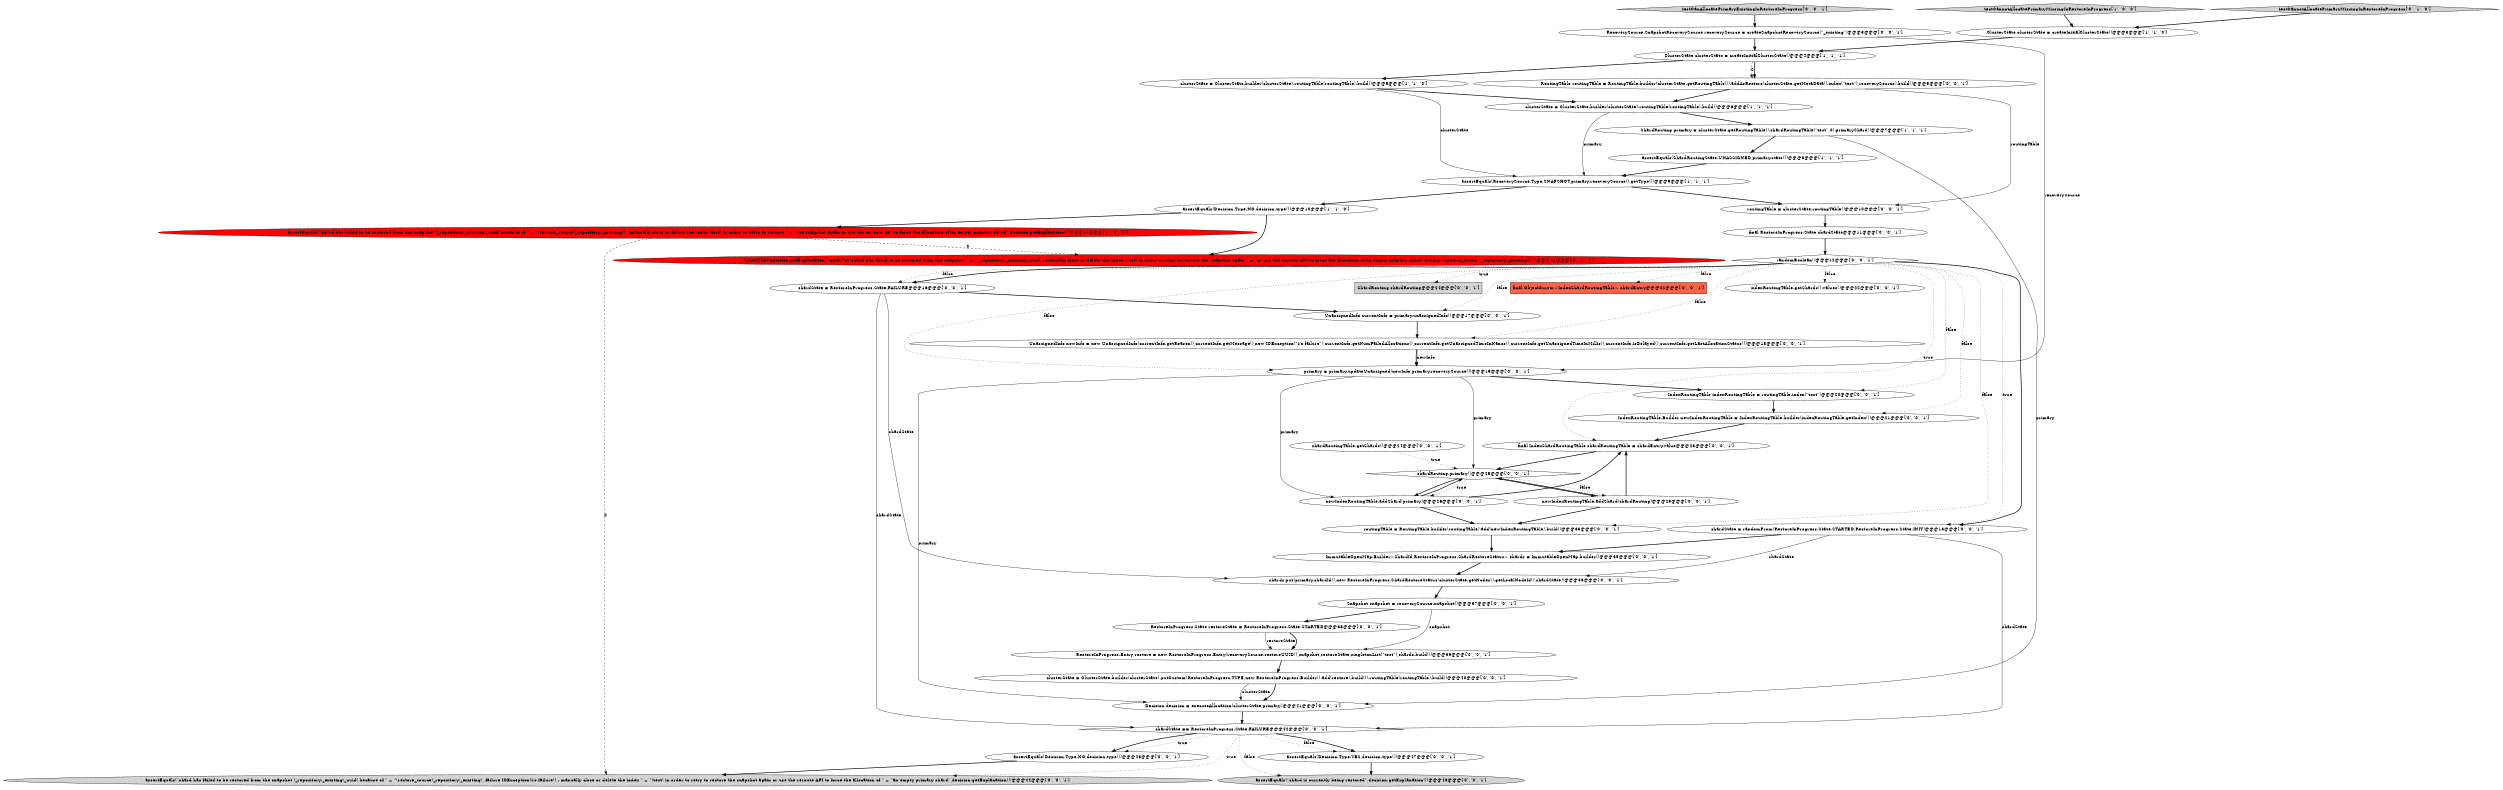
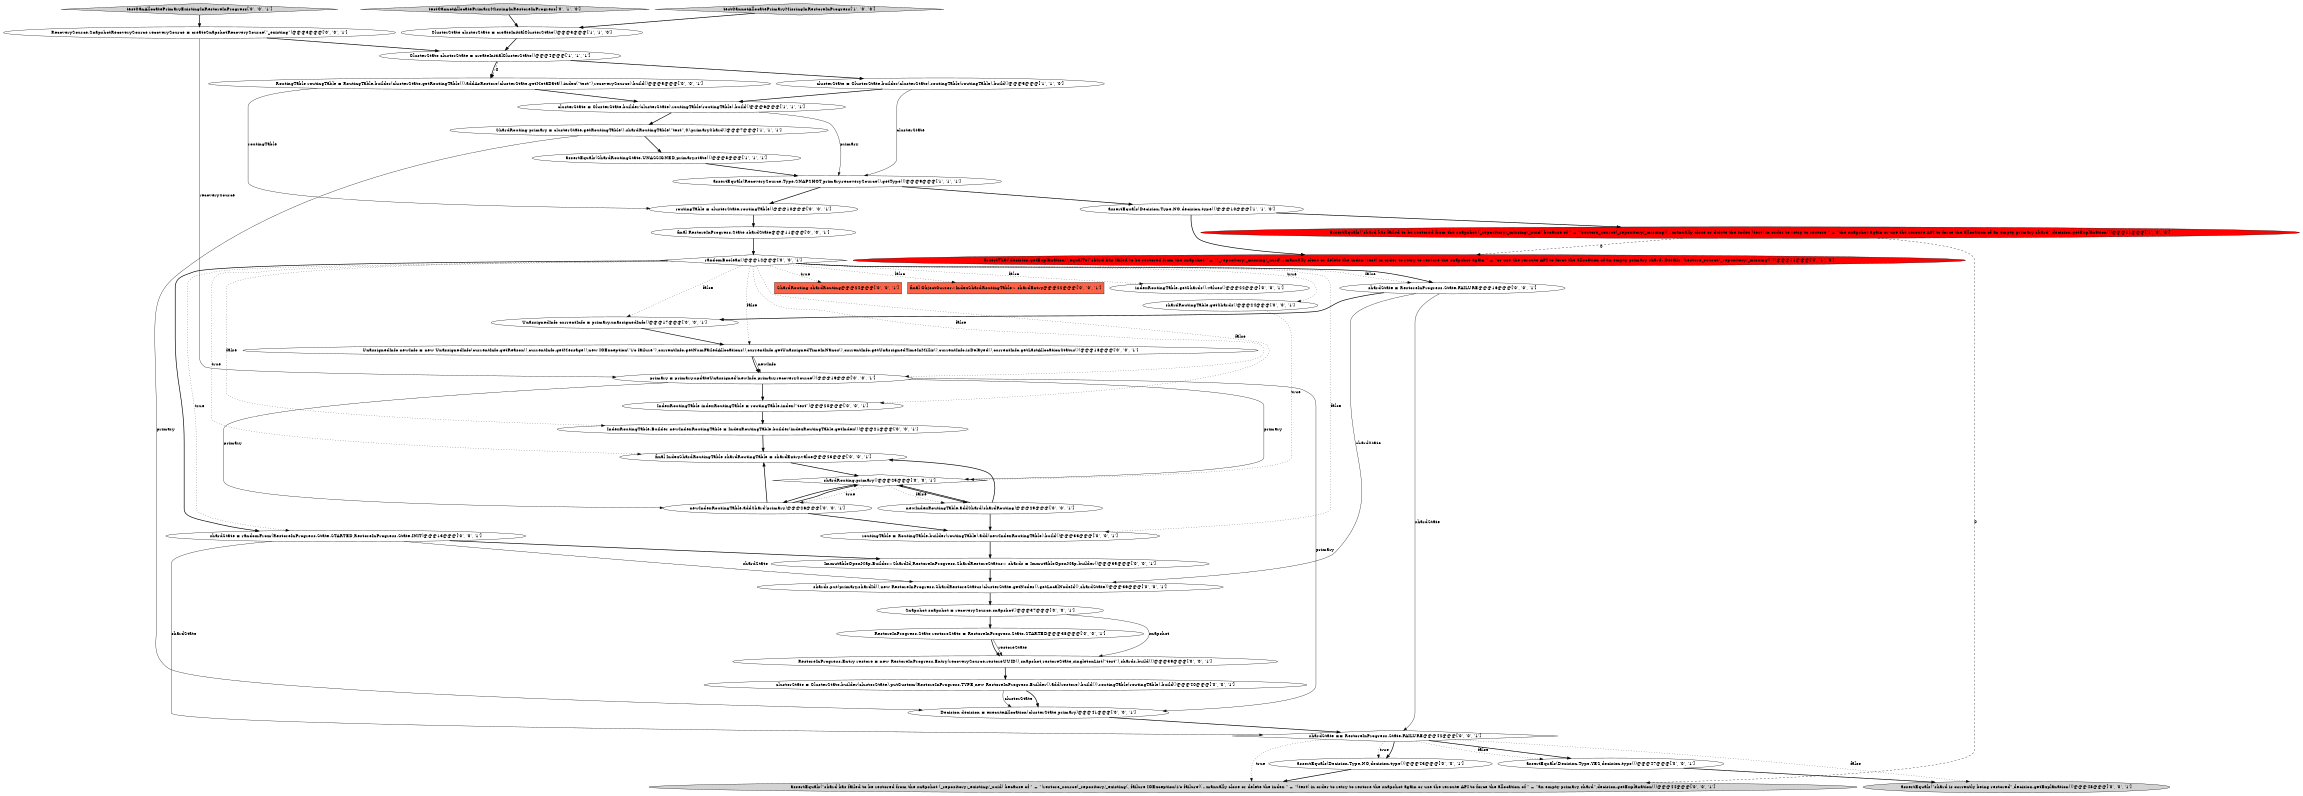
none -> (1193, 271)
(1418, 288) -> (838, 288)
